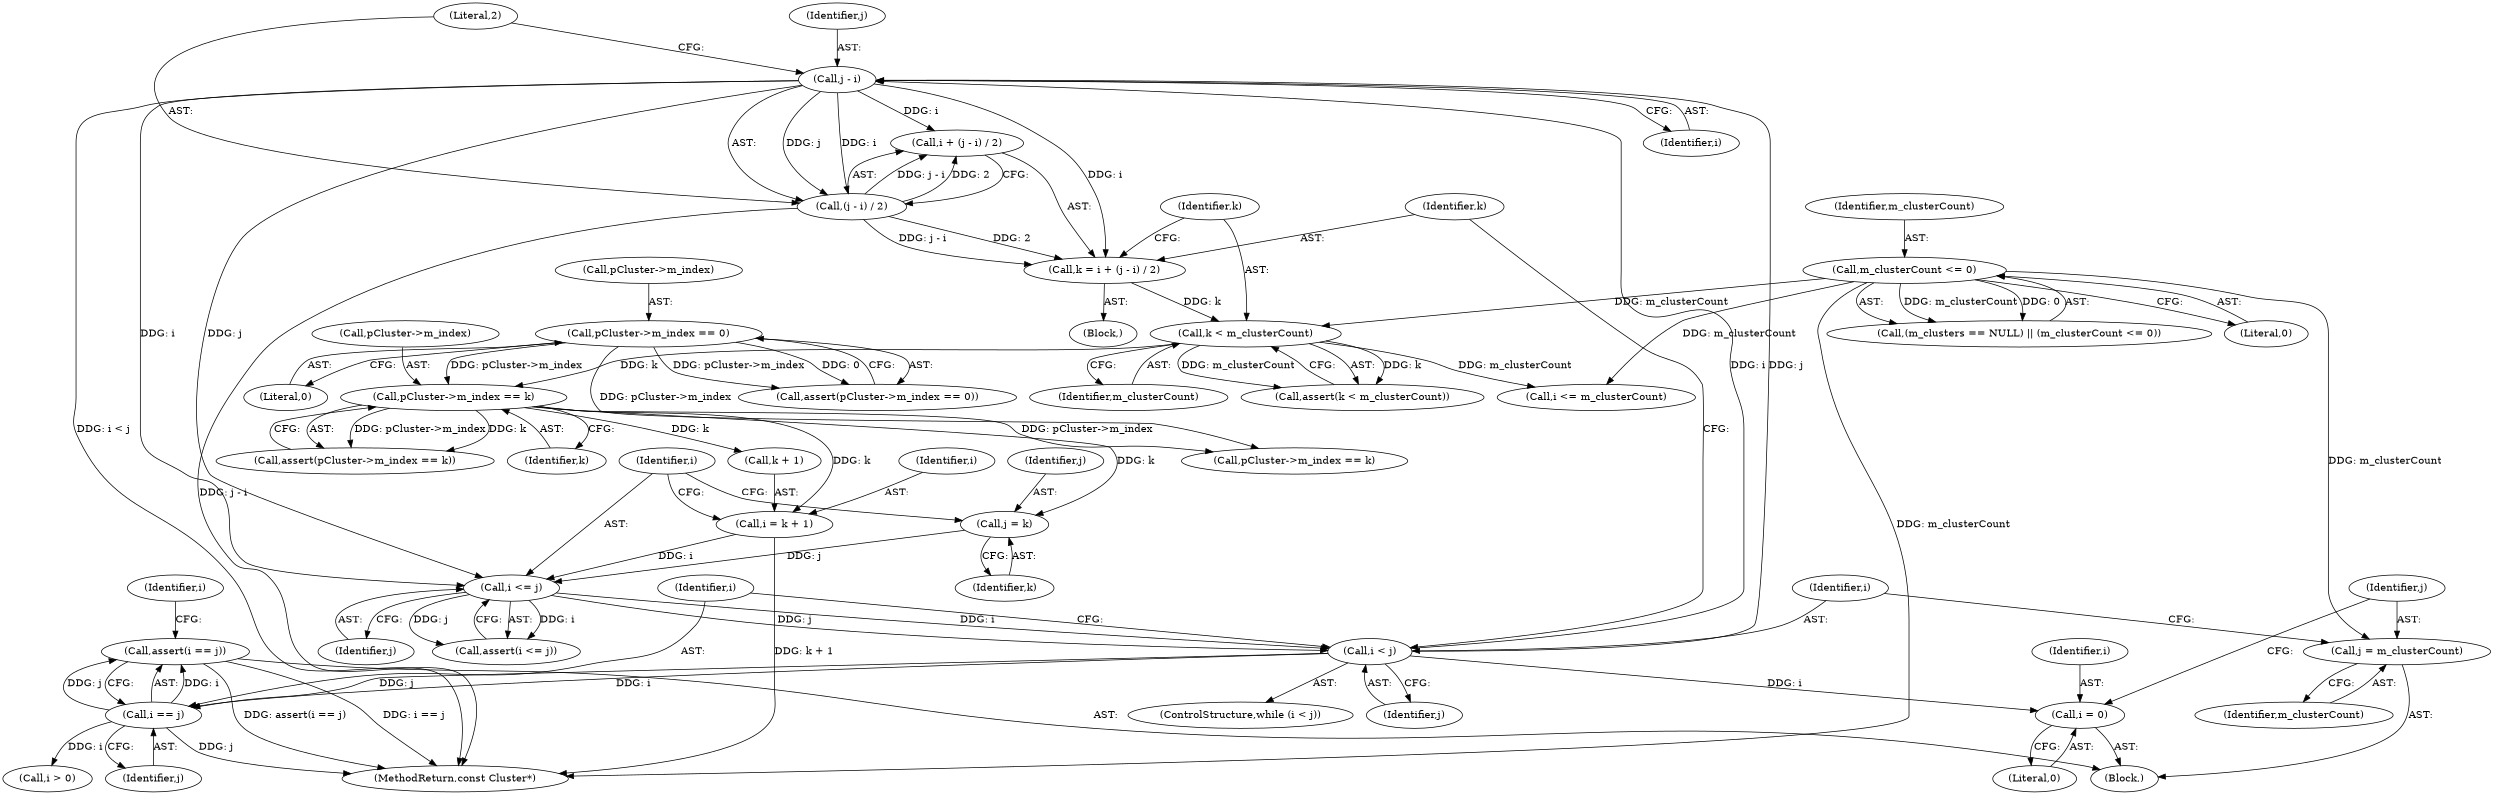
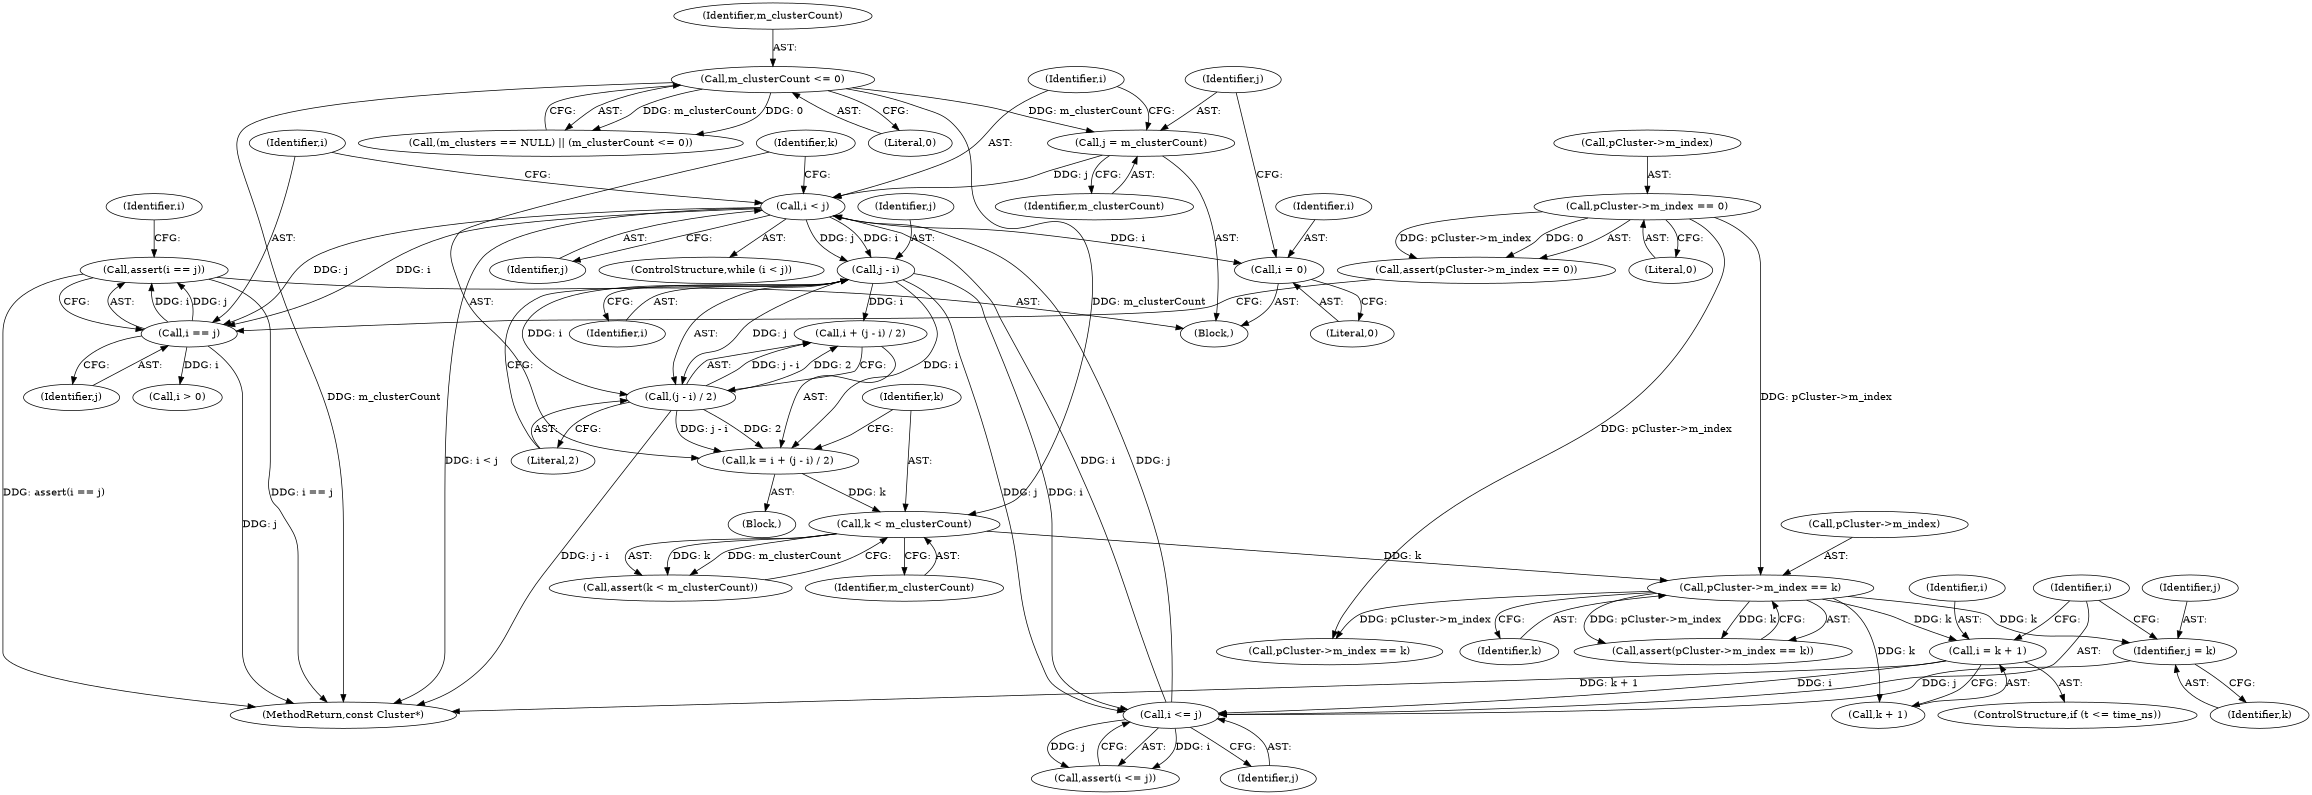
none -> (980, 186)
(76, 201) -> (454, 344)
(2079, 302) -> (564, 111)
(848, 354) -> (811, 319)
(1596, 397) -> none
none -> (591, 414)
(1005, 525) -> (2175, 652)
none -> (1955, 692)
none -> (2067, 715)
